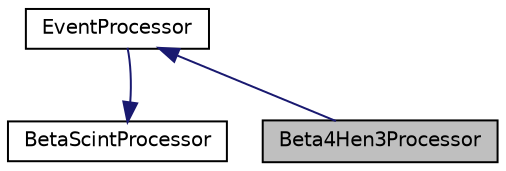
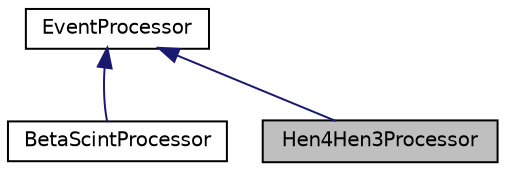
(131, 75) -> (104, 95)
(380, 141) -> (380, 141)
